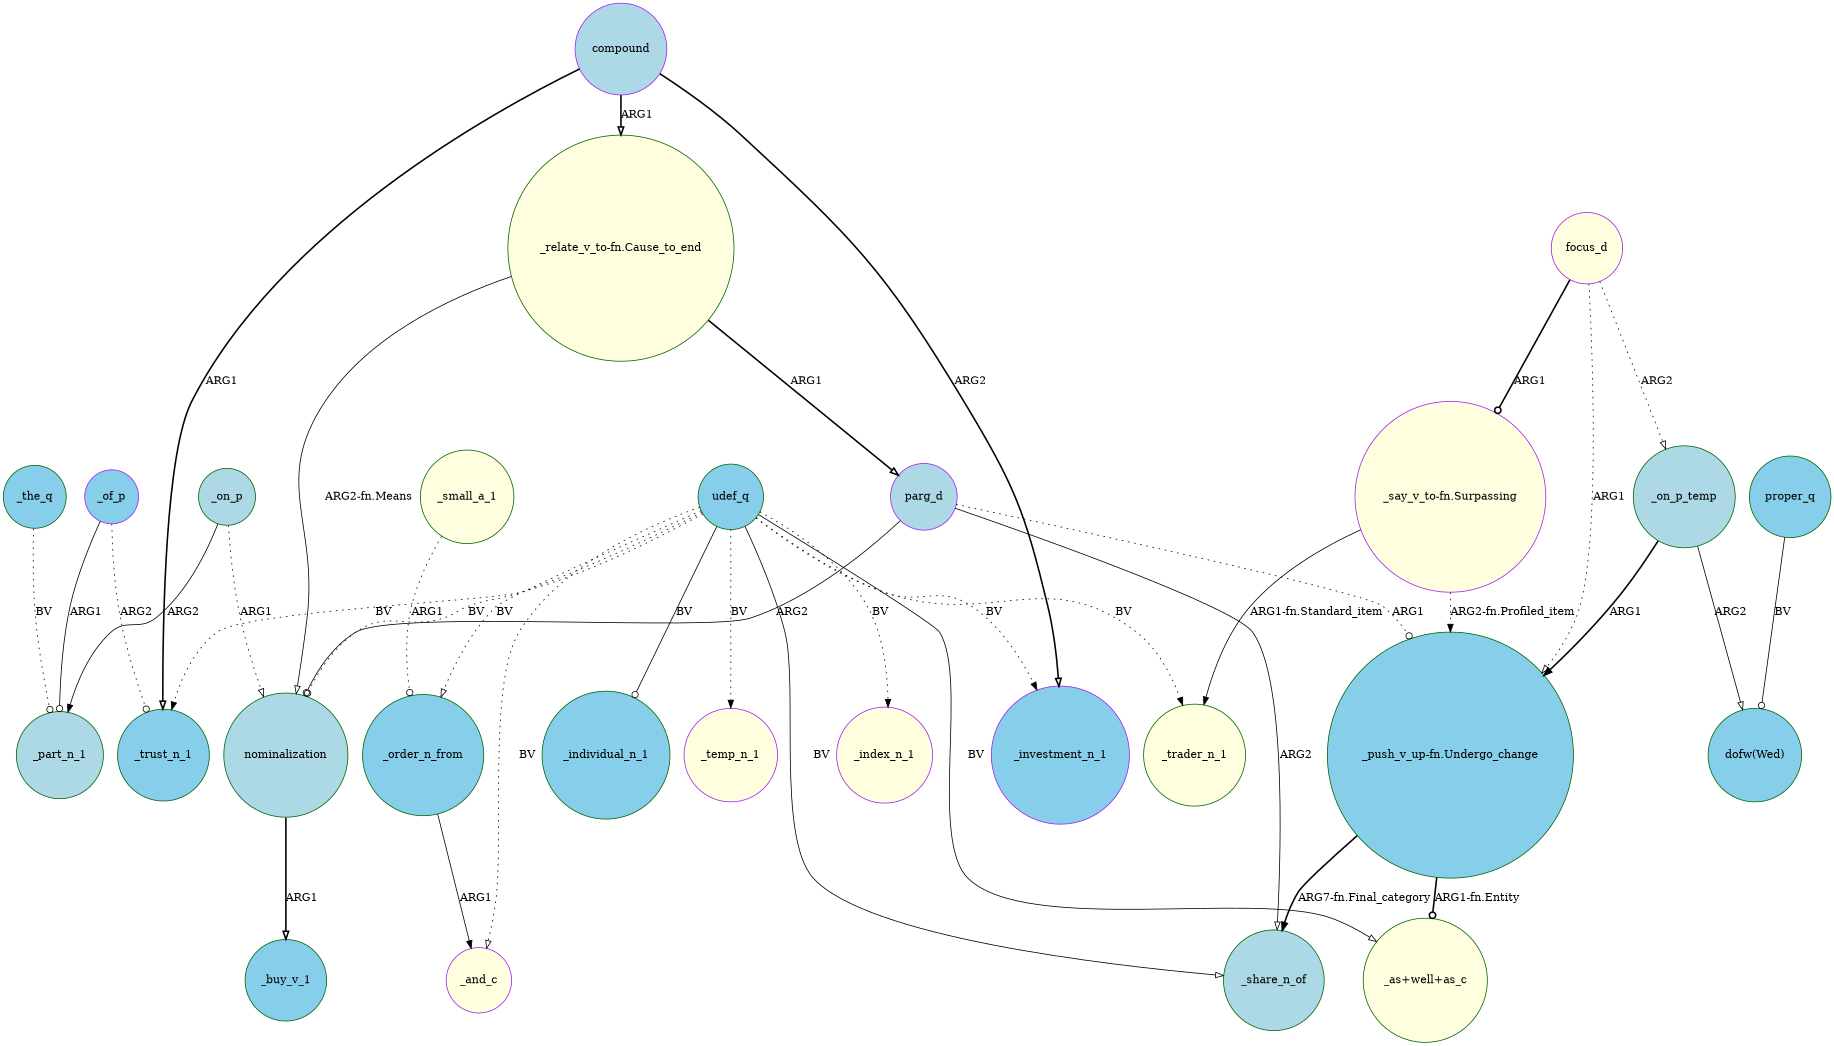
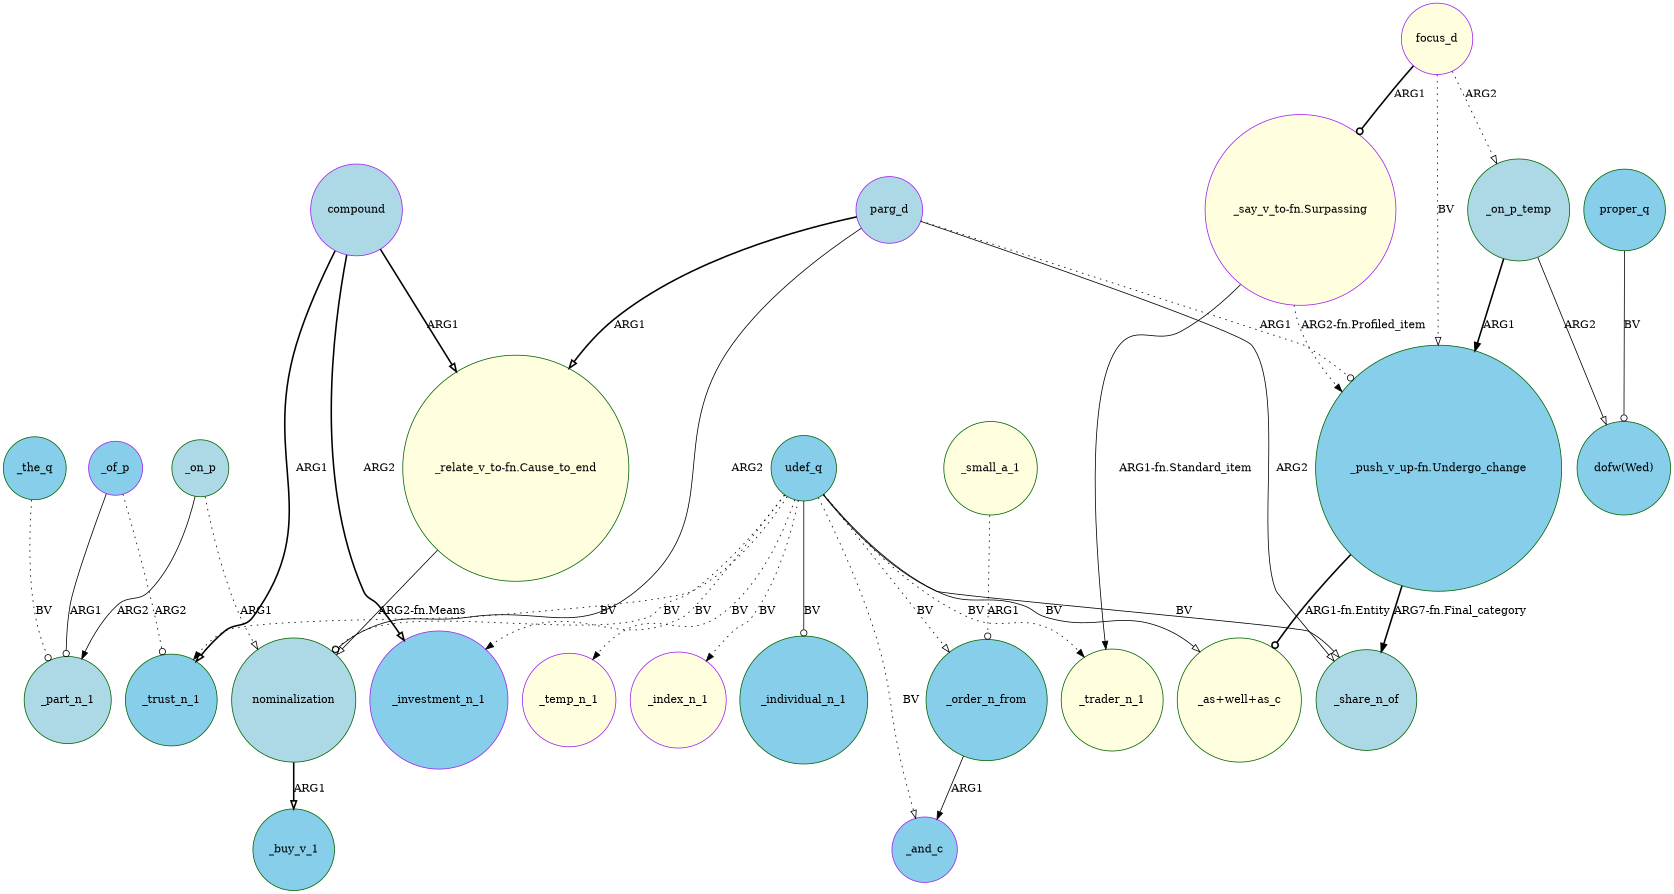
(800, 395) -> (703, 266)
(1609, 497) -> (1446, 210)
(479, 980) -> (925, 850)
